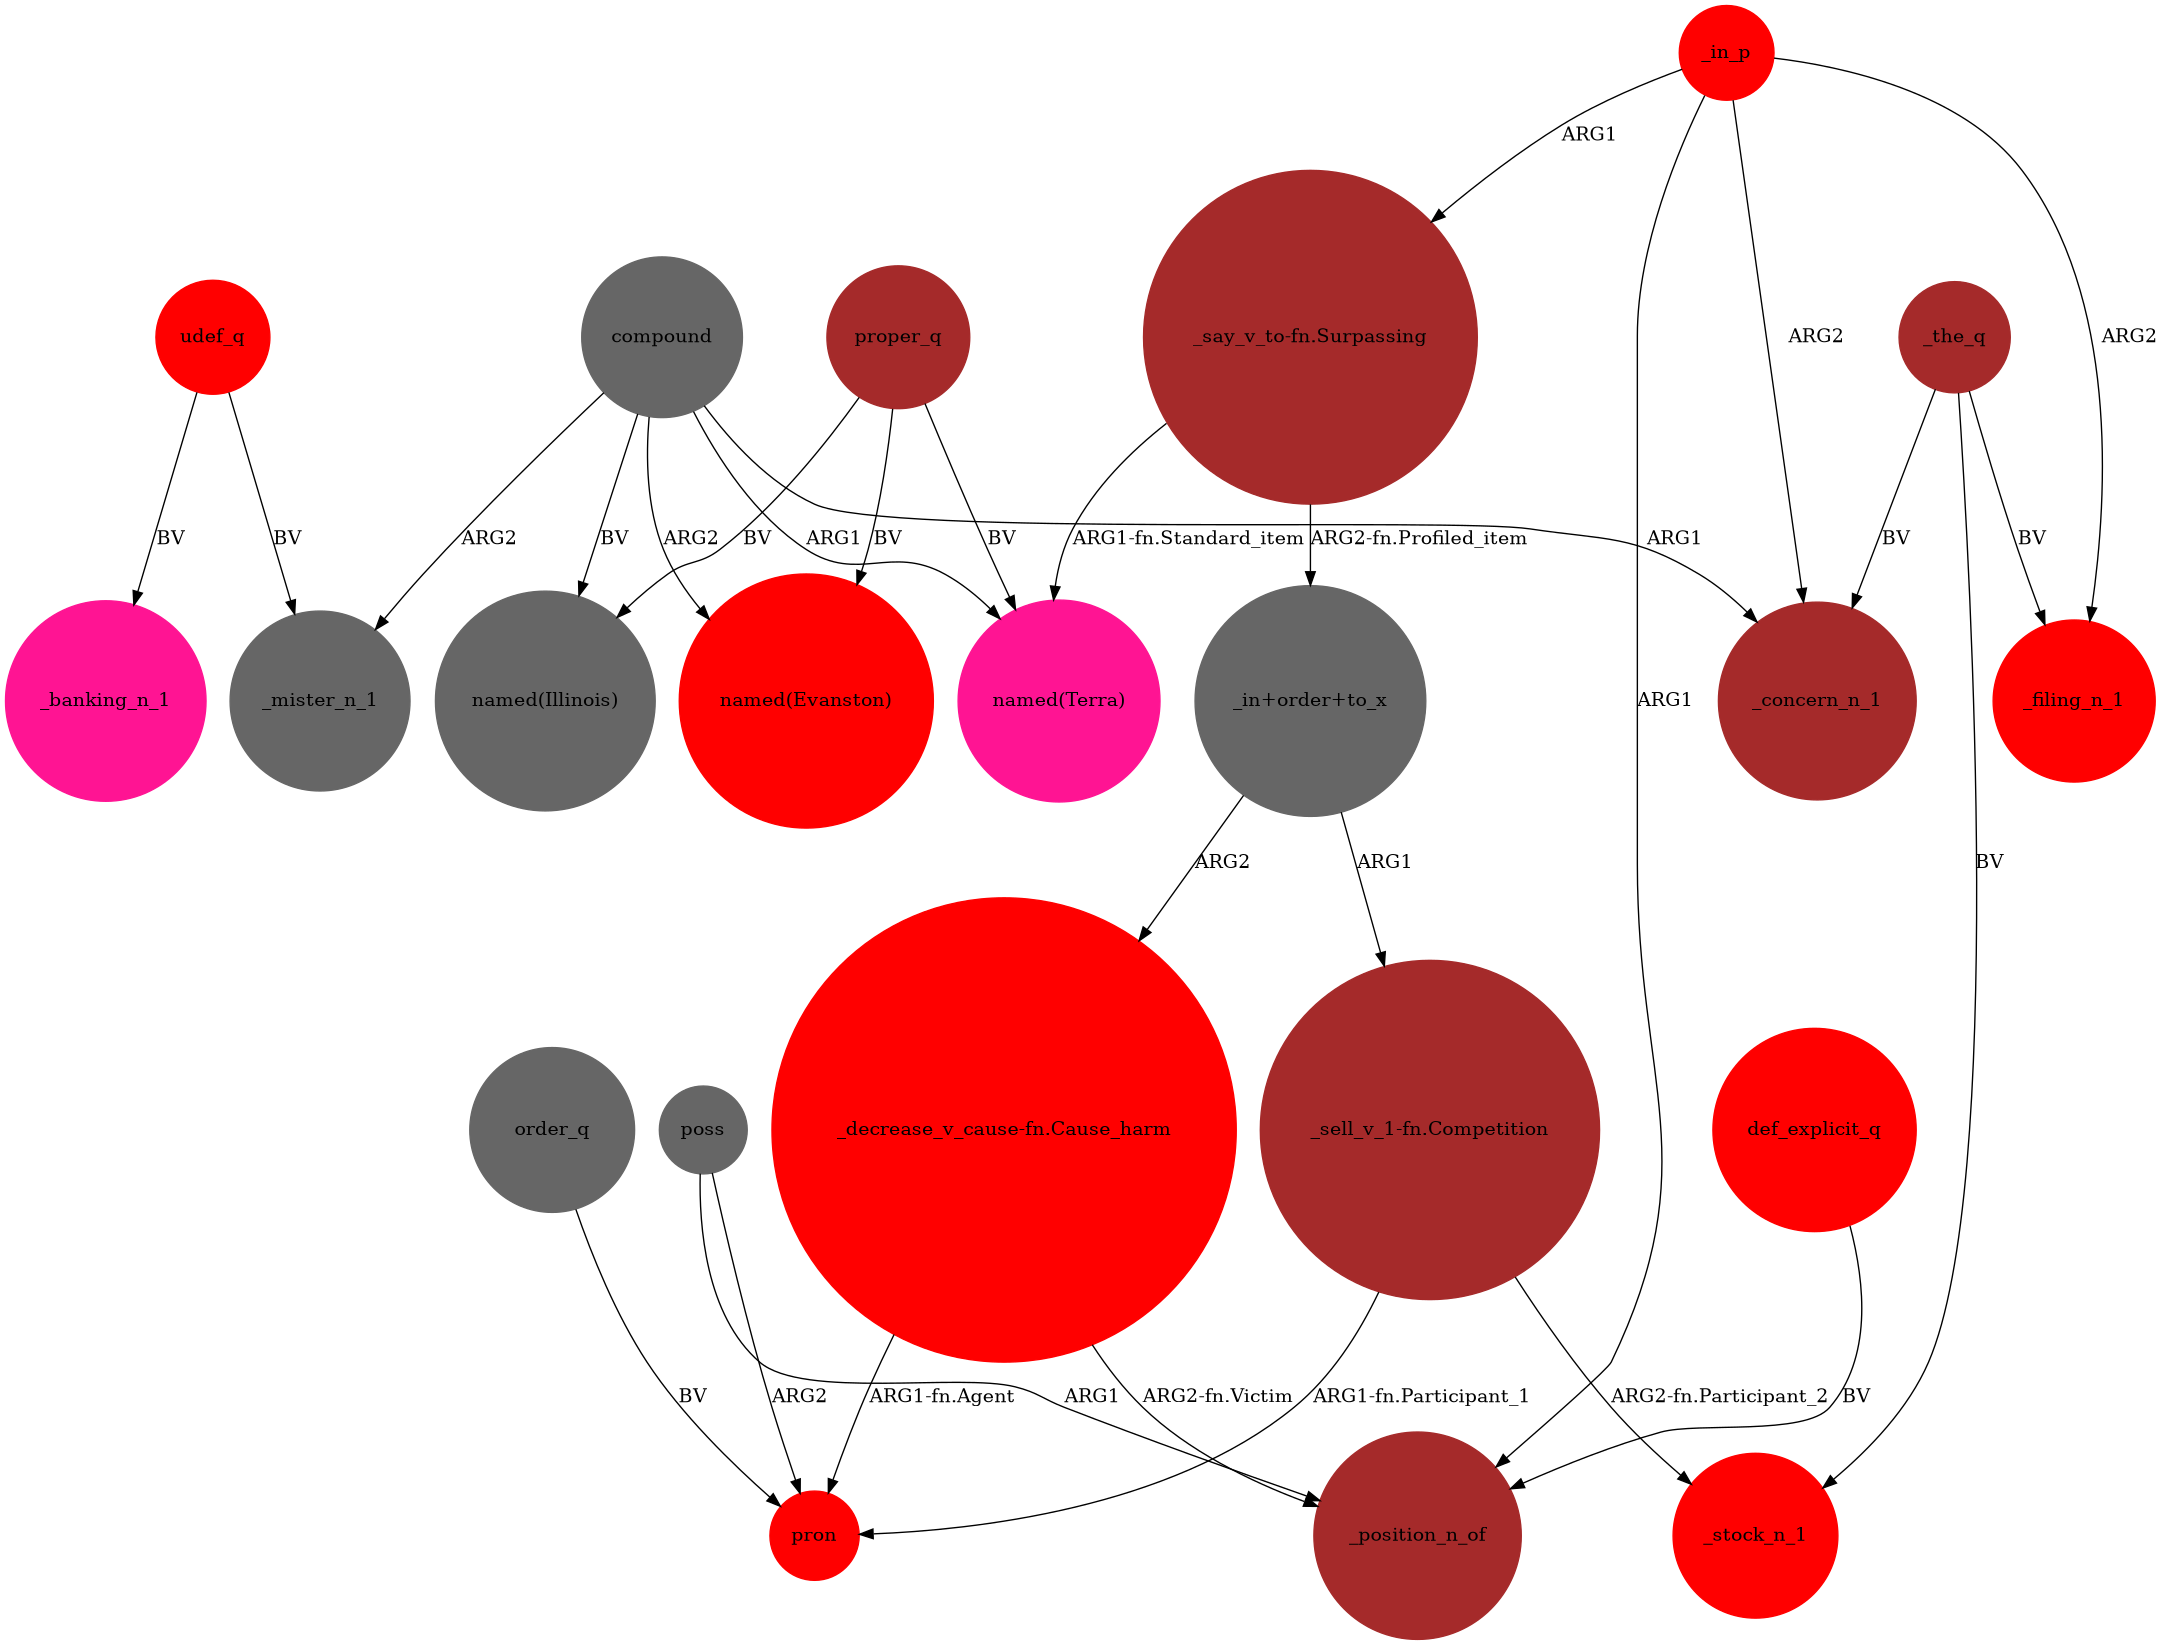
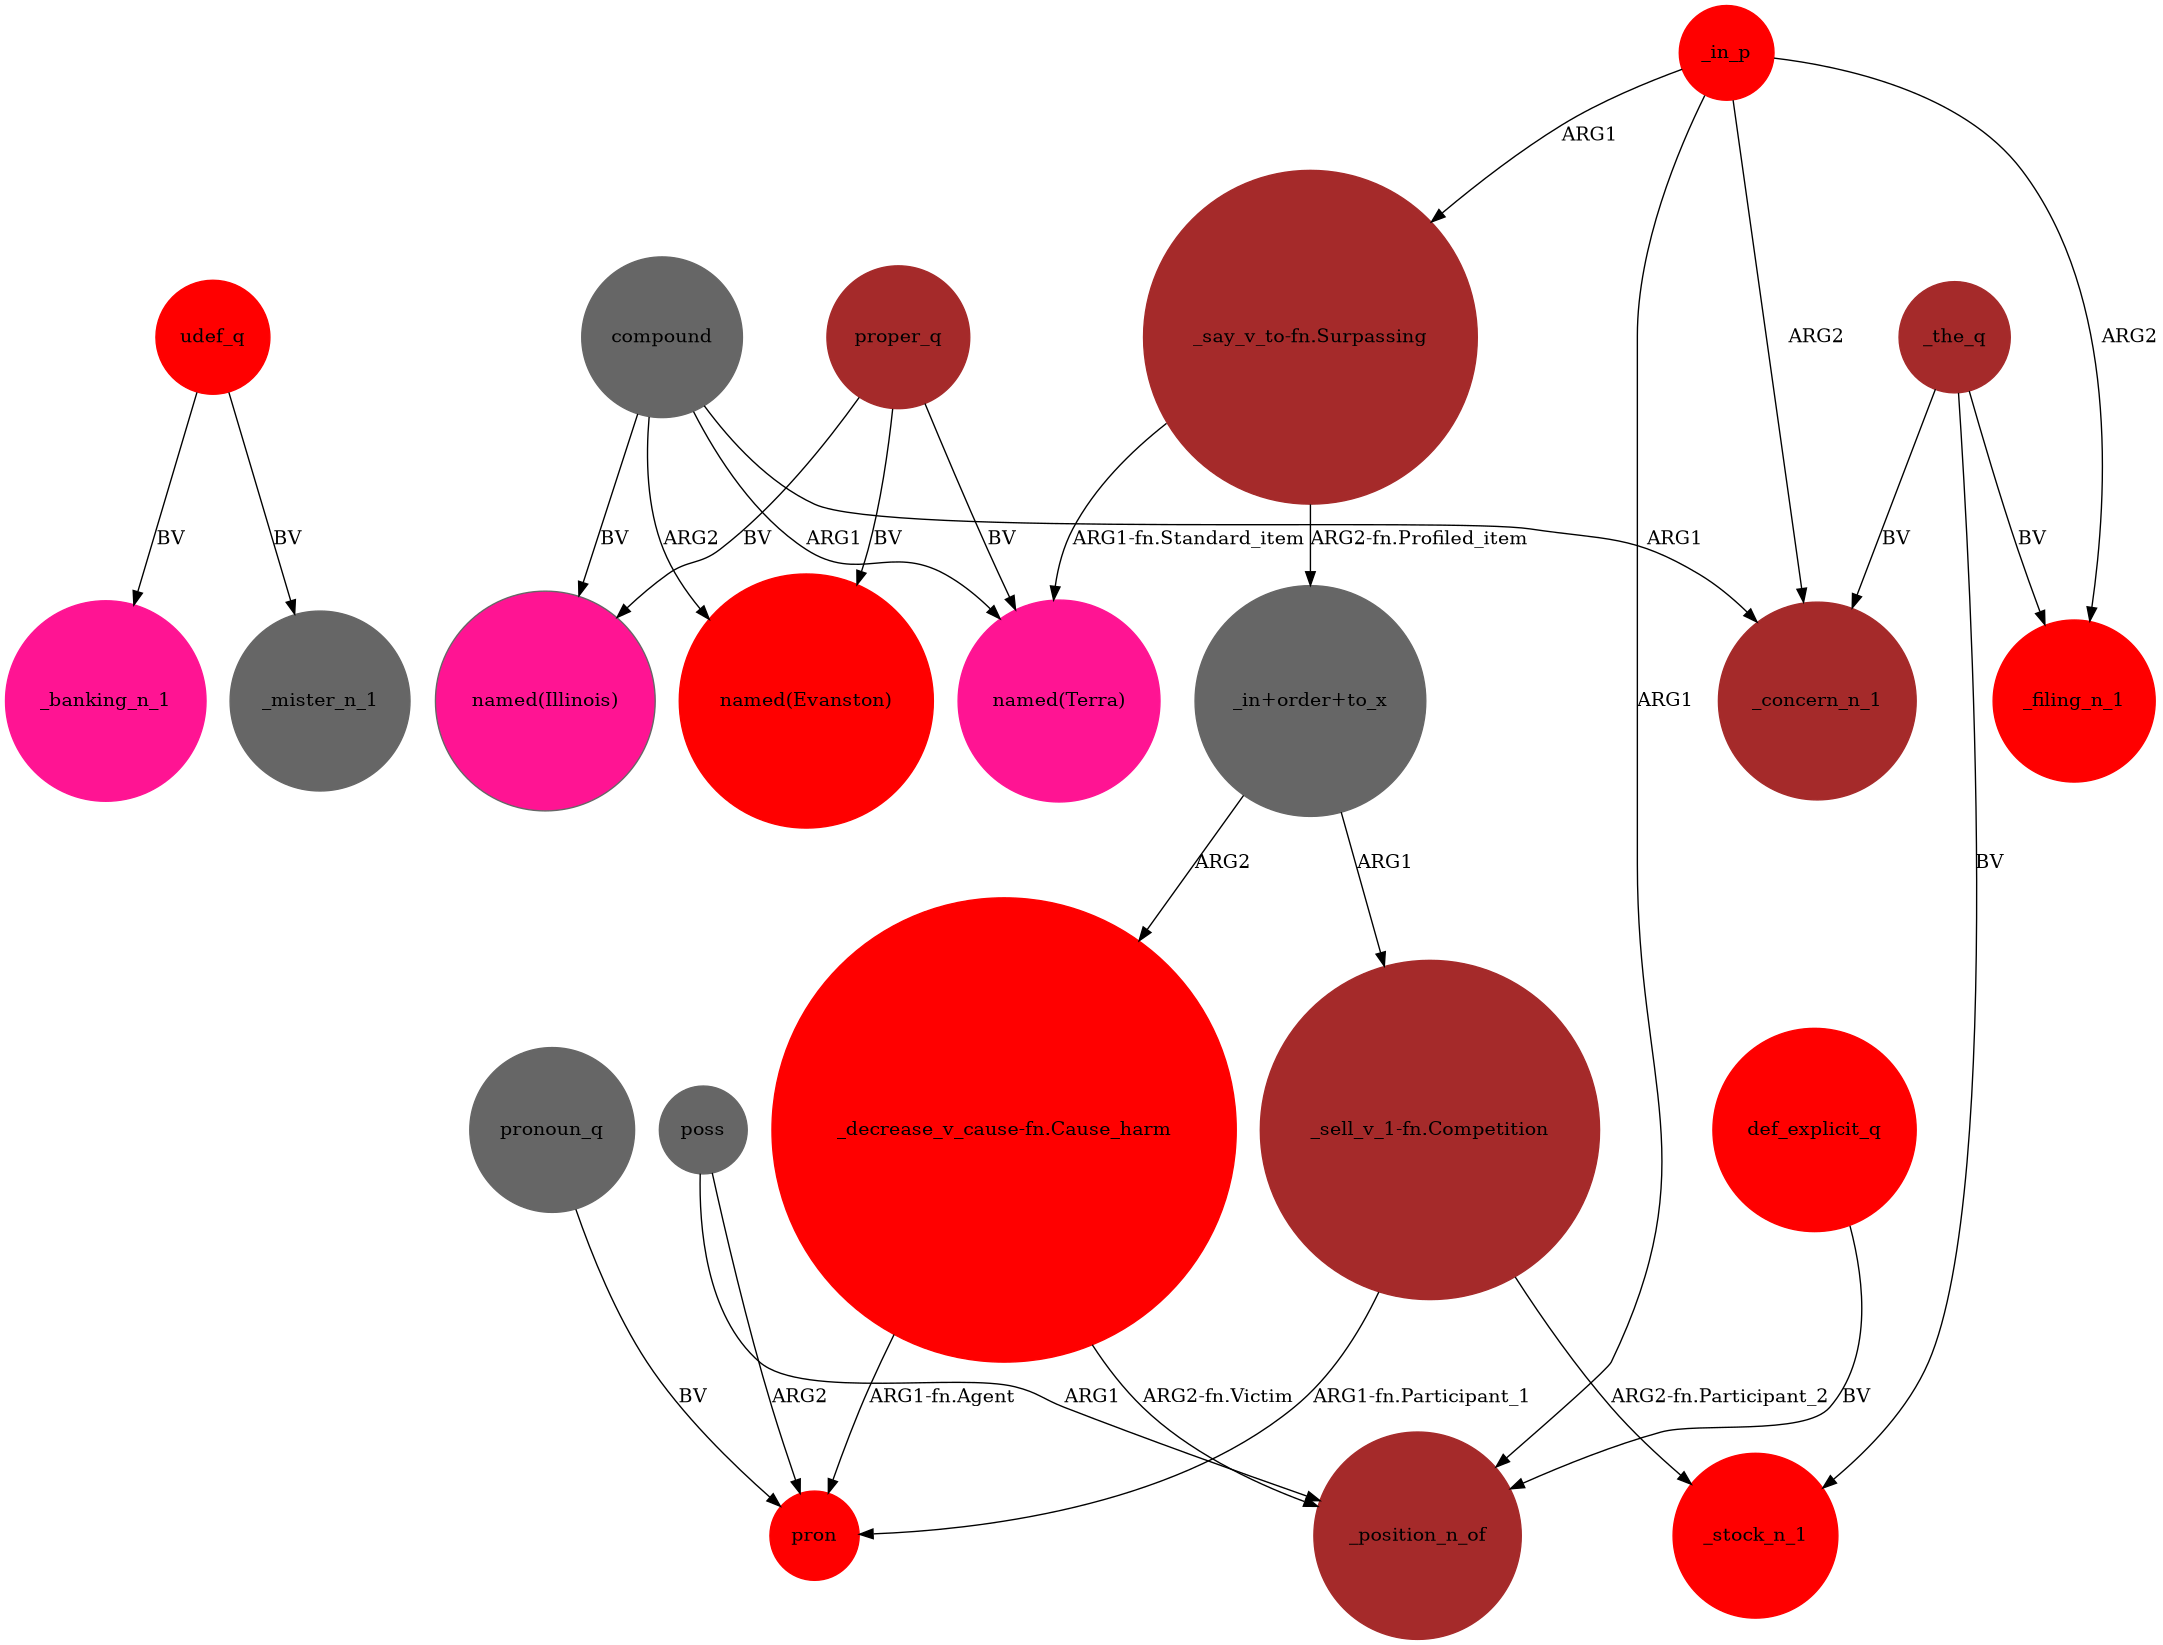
(491, 503) -> none
(545, 701) -> (545, 701)
(552, 1130) -> (552, 1130)
